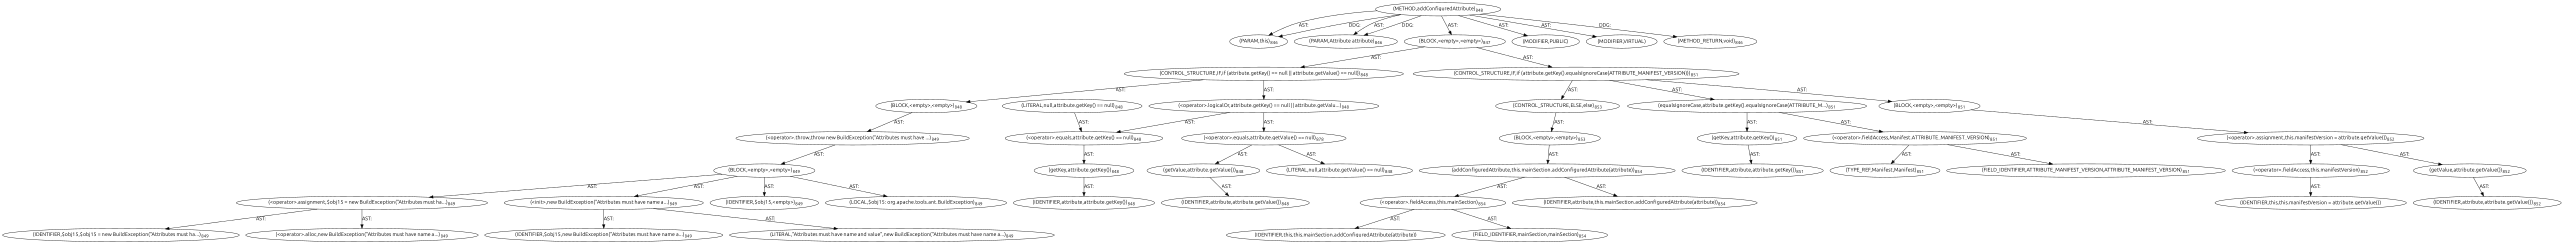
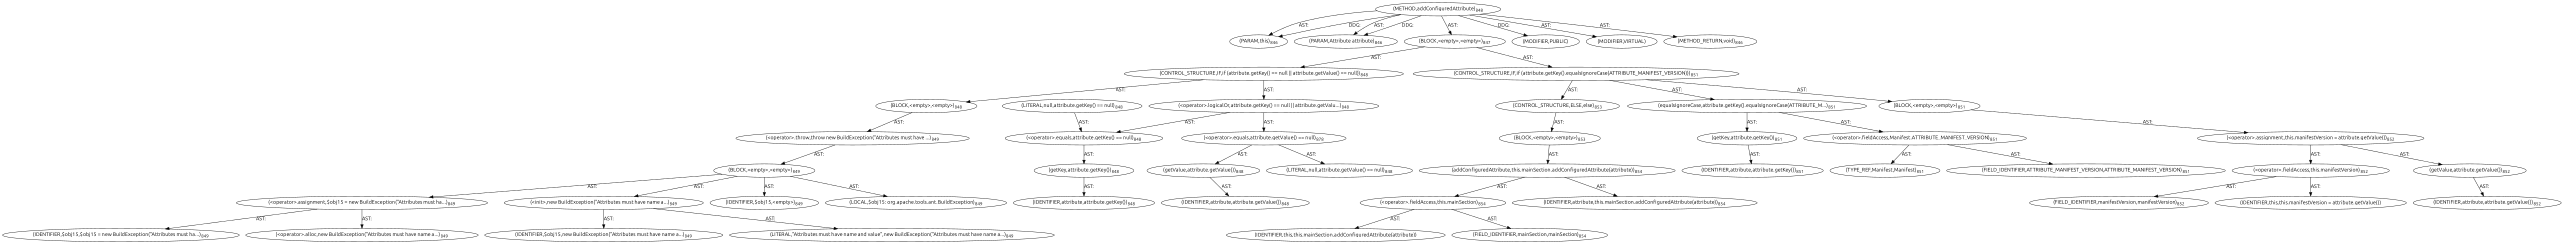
(1504, 25) -> (1504, 25)
(1606, 25) -> (1606, 25)
none -> (2119, 203)
